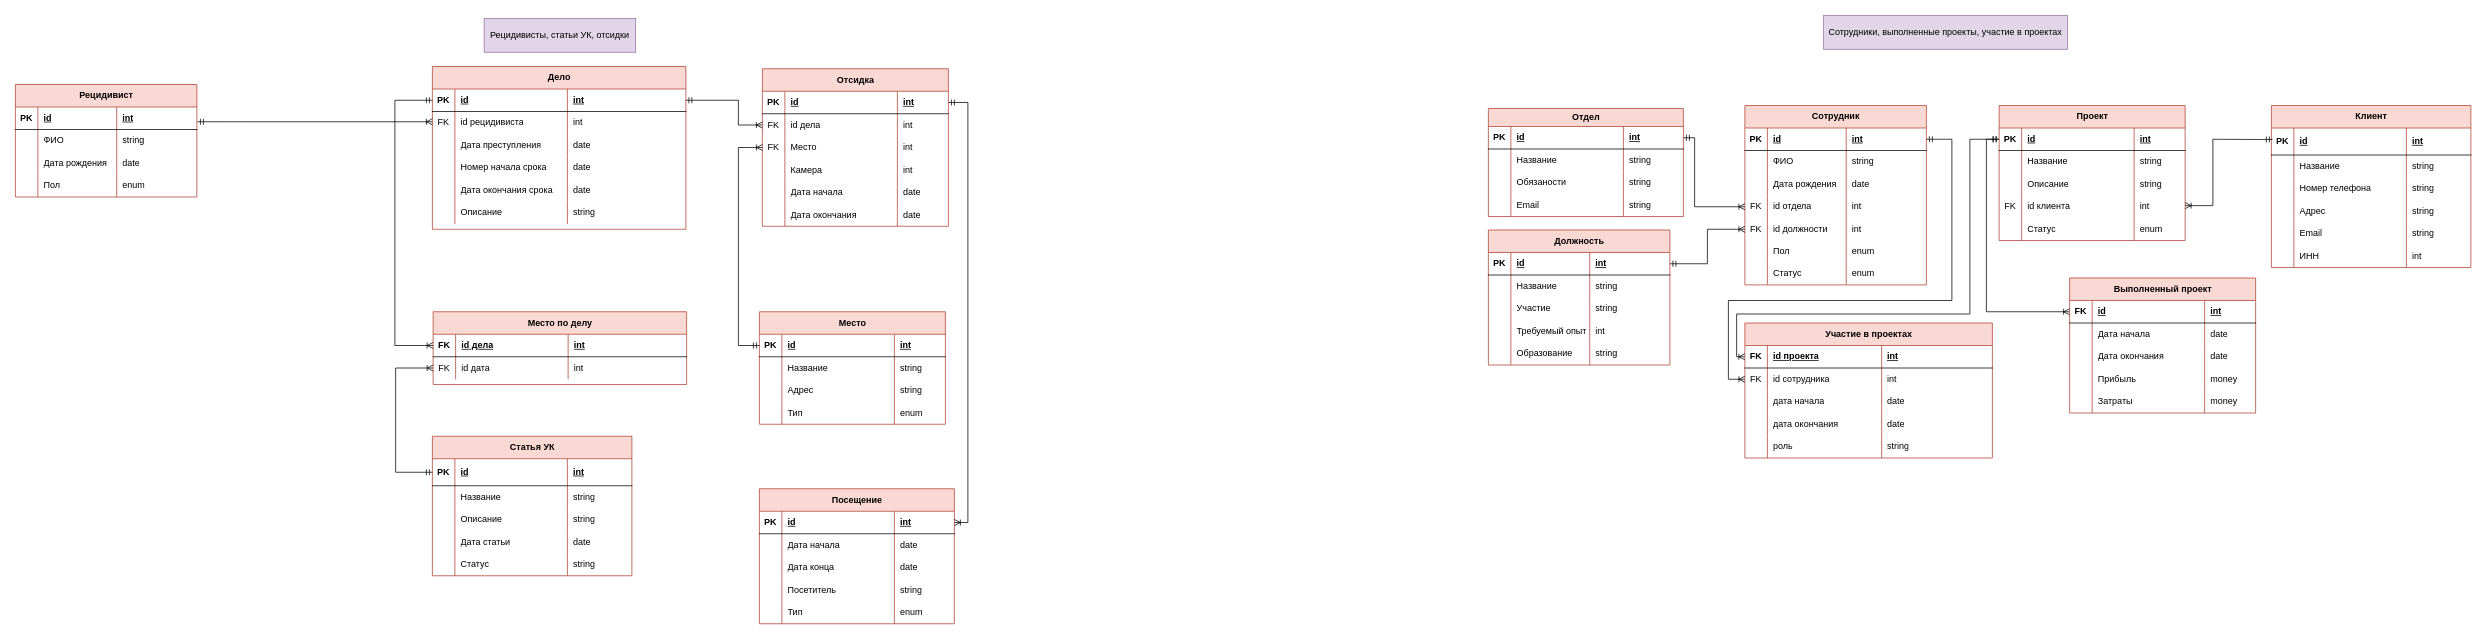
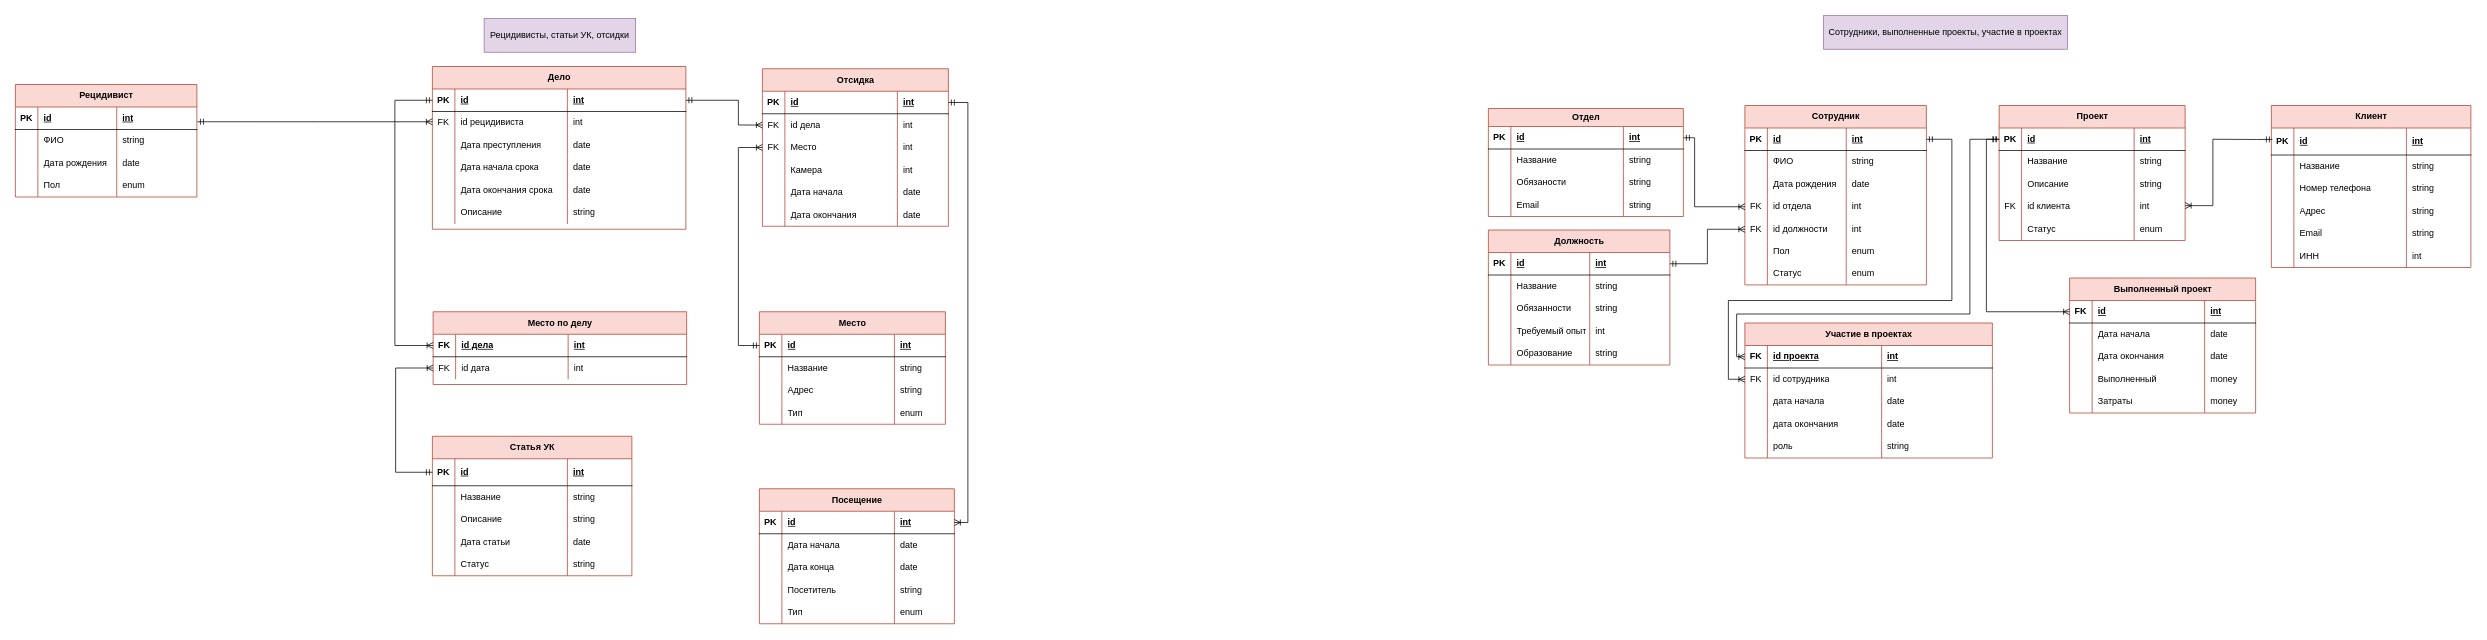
(504, 168) -> (501, 168)
(1535, 309) -> (1545, 309)
(2116, 379) -> (2126, 379)
